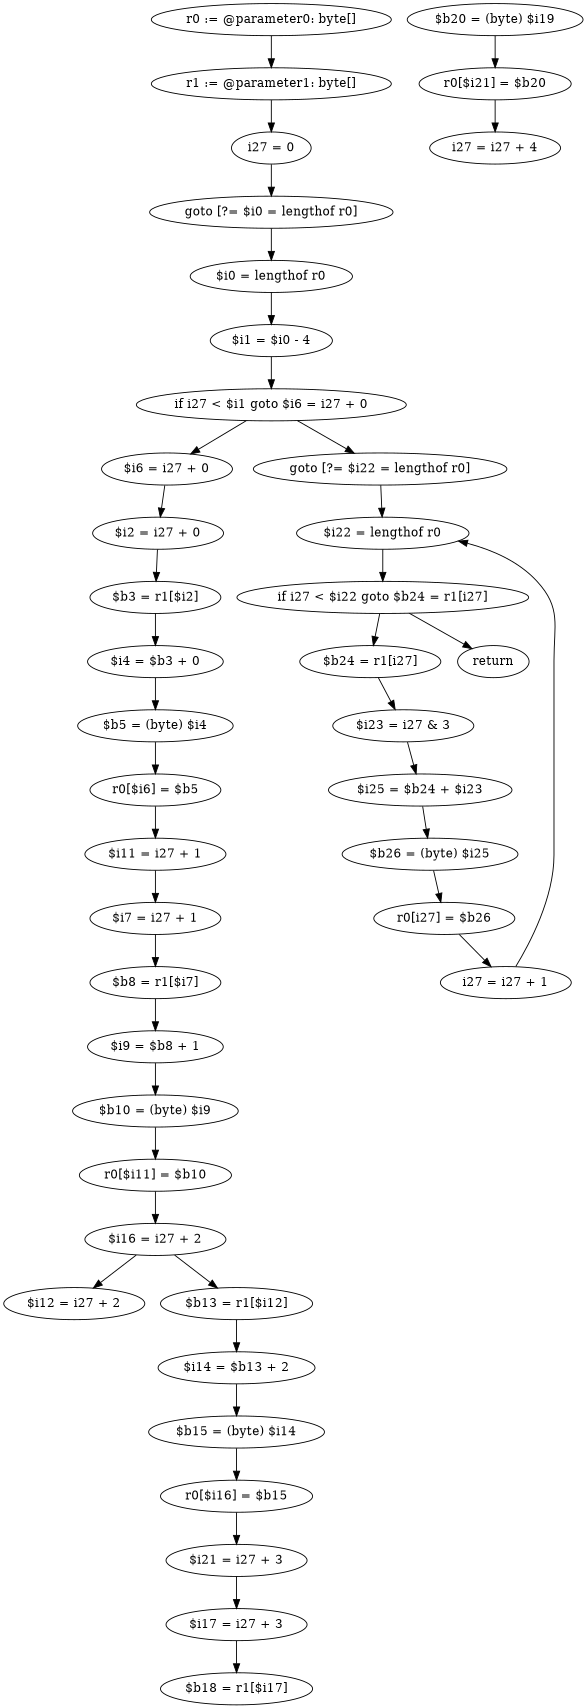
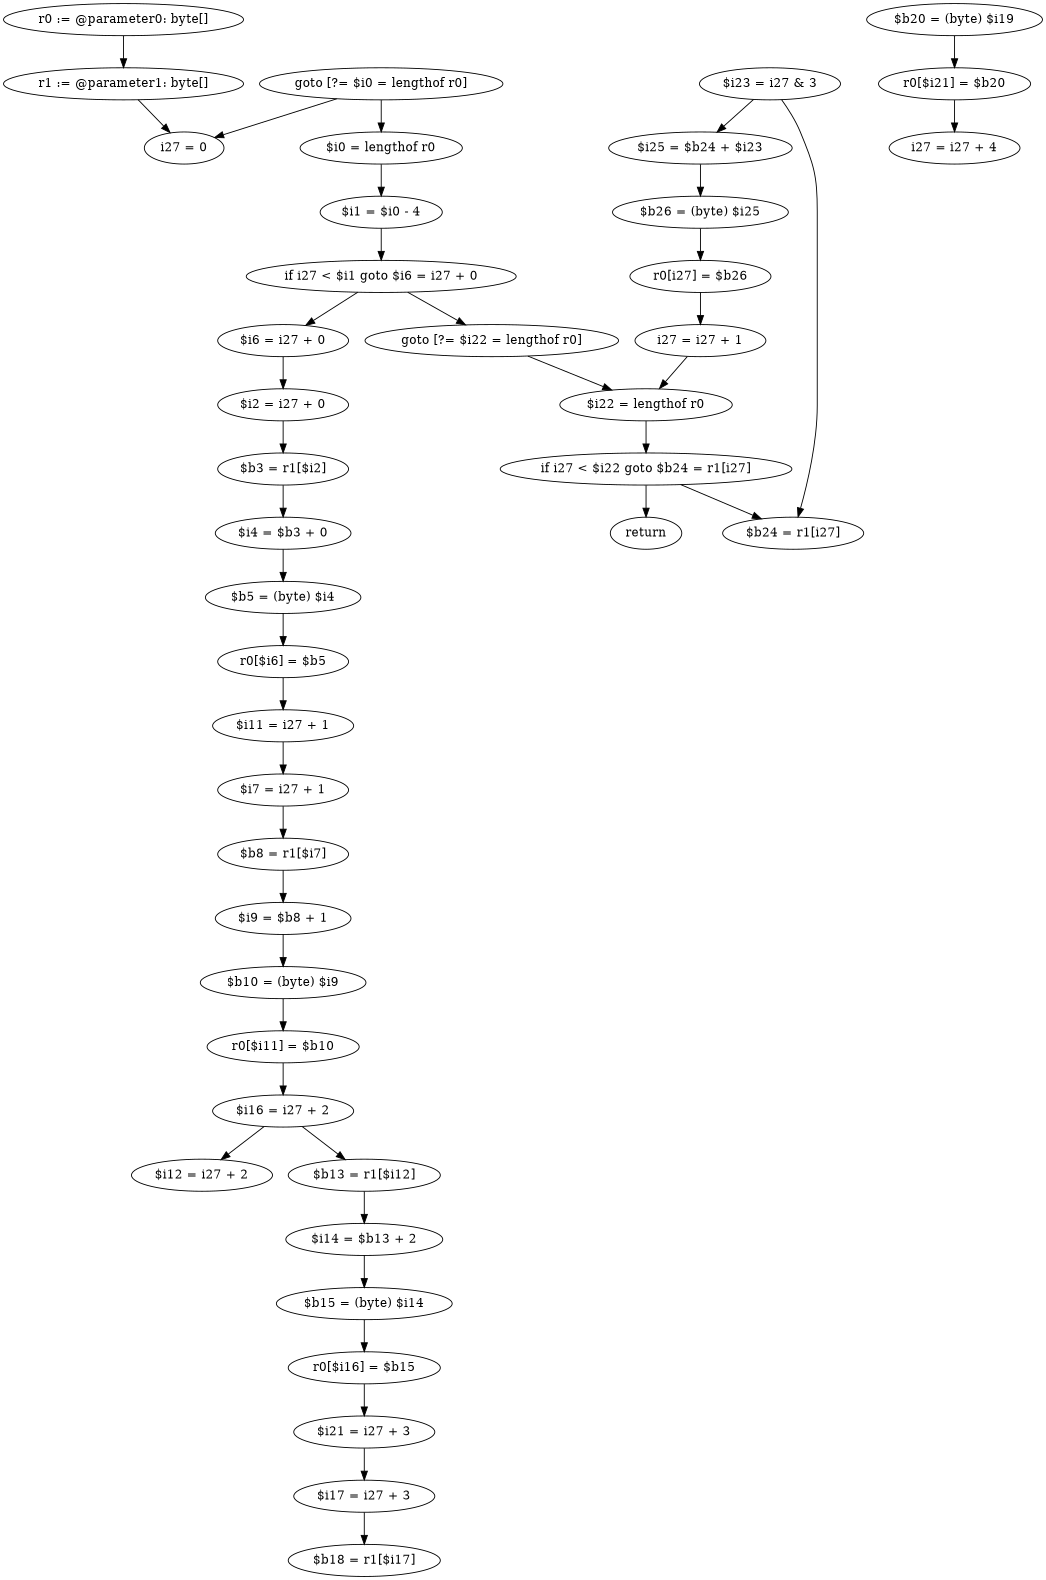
(271, 176) -> (280, 117)
(385, 690) -> (817, 301)
